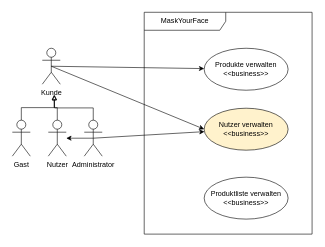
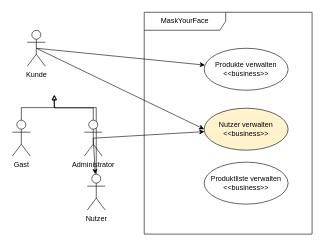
(51, 66) -> (36, 48)
(57, 138) -> (96, 192)
(246, 198) -> (246, 183)
